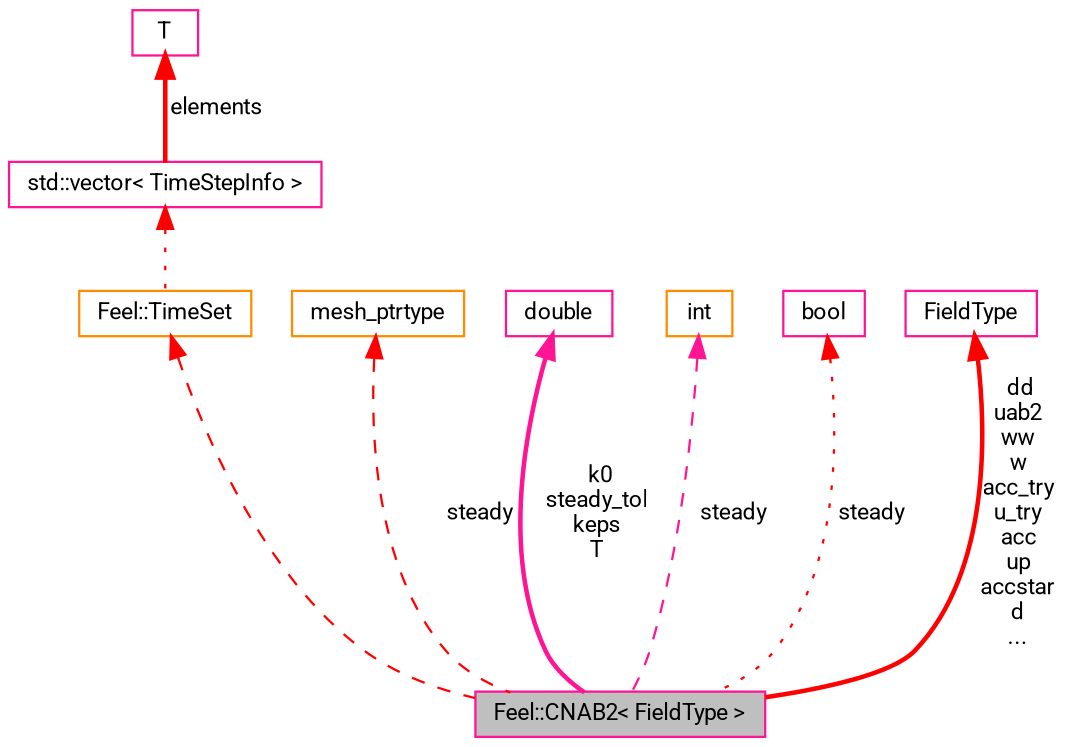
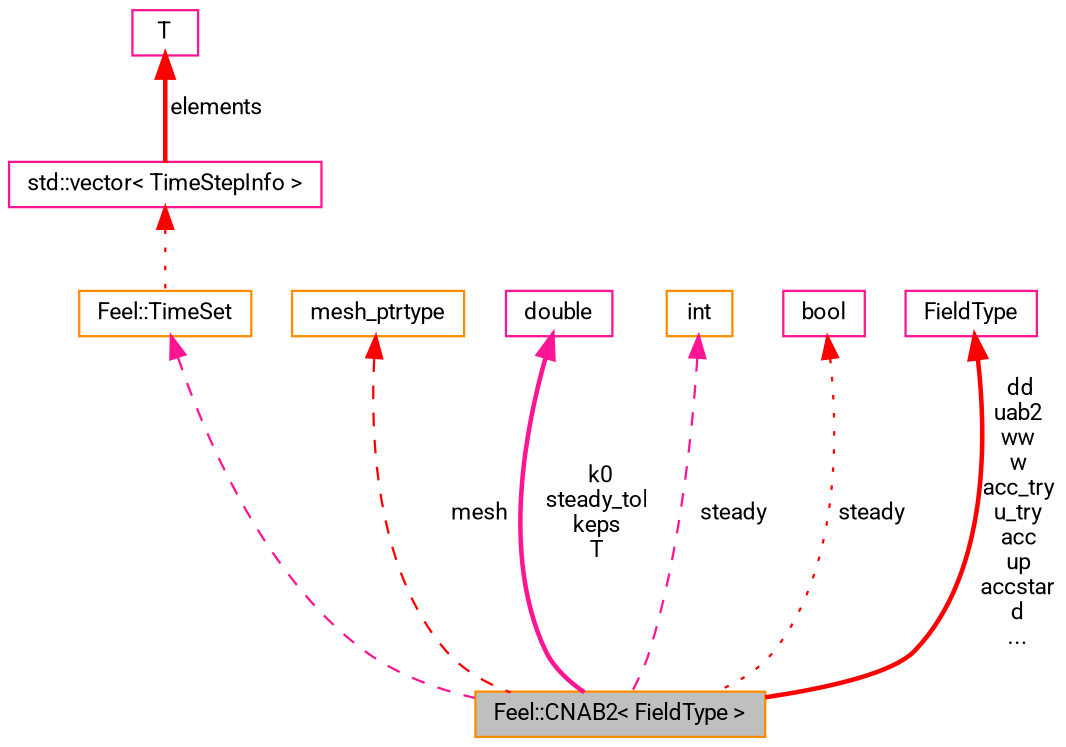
(478, 514) -> (478, 514)
(284, 568) -> (284, 568)
(620, 714) -> (620, 714)
